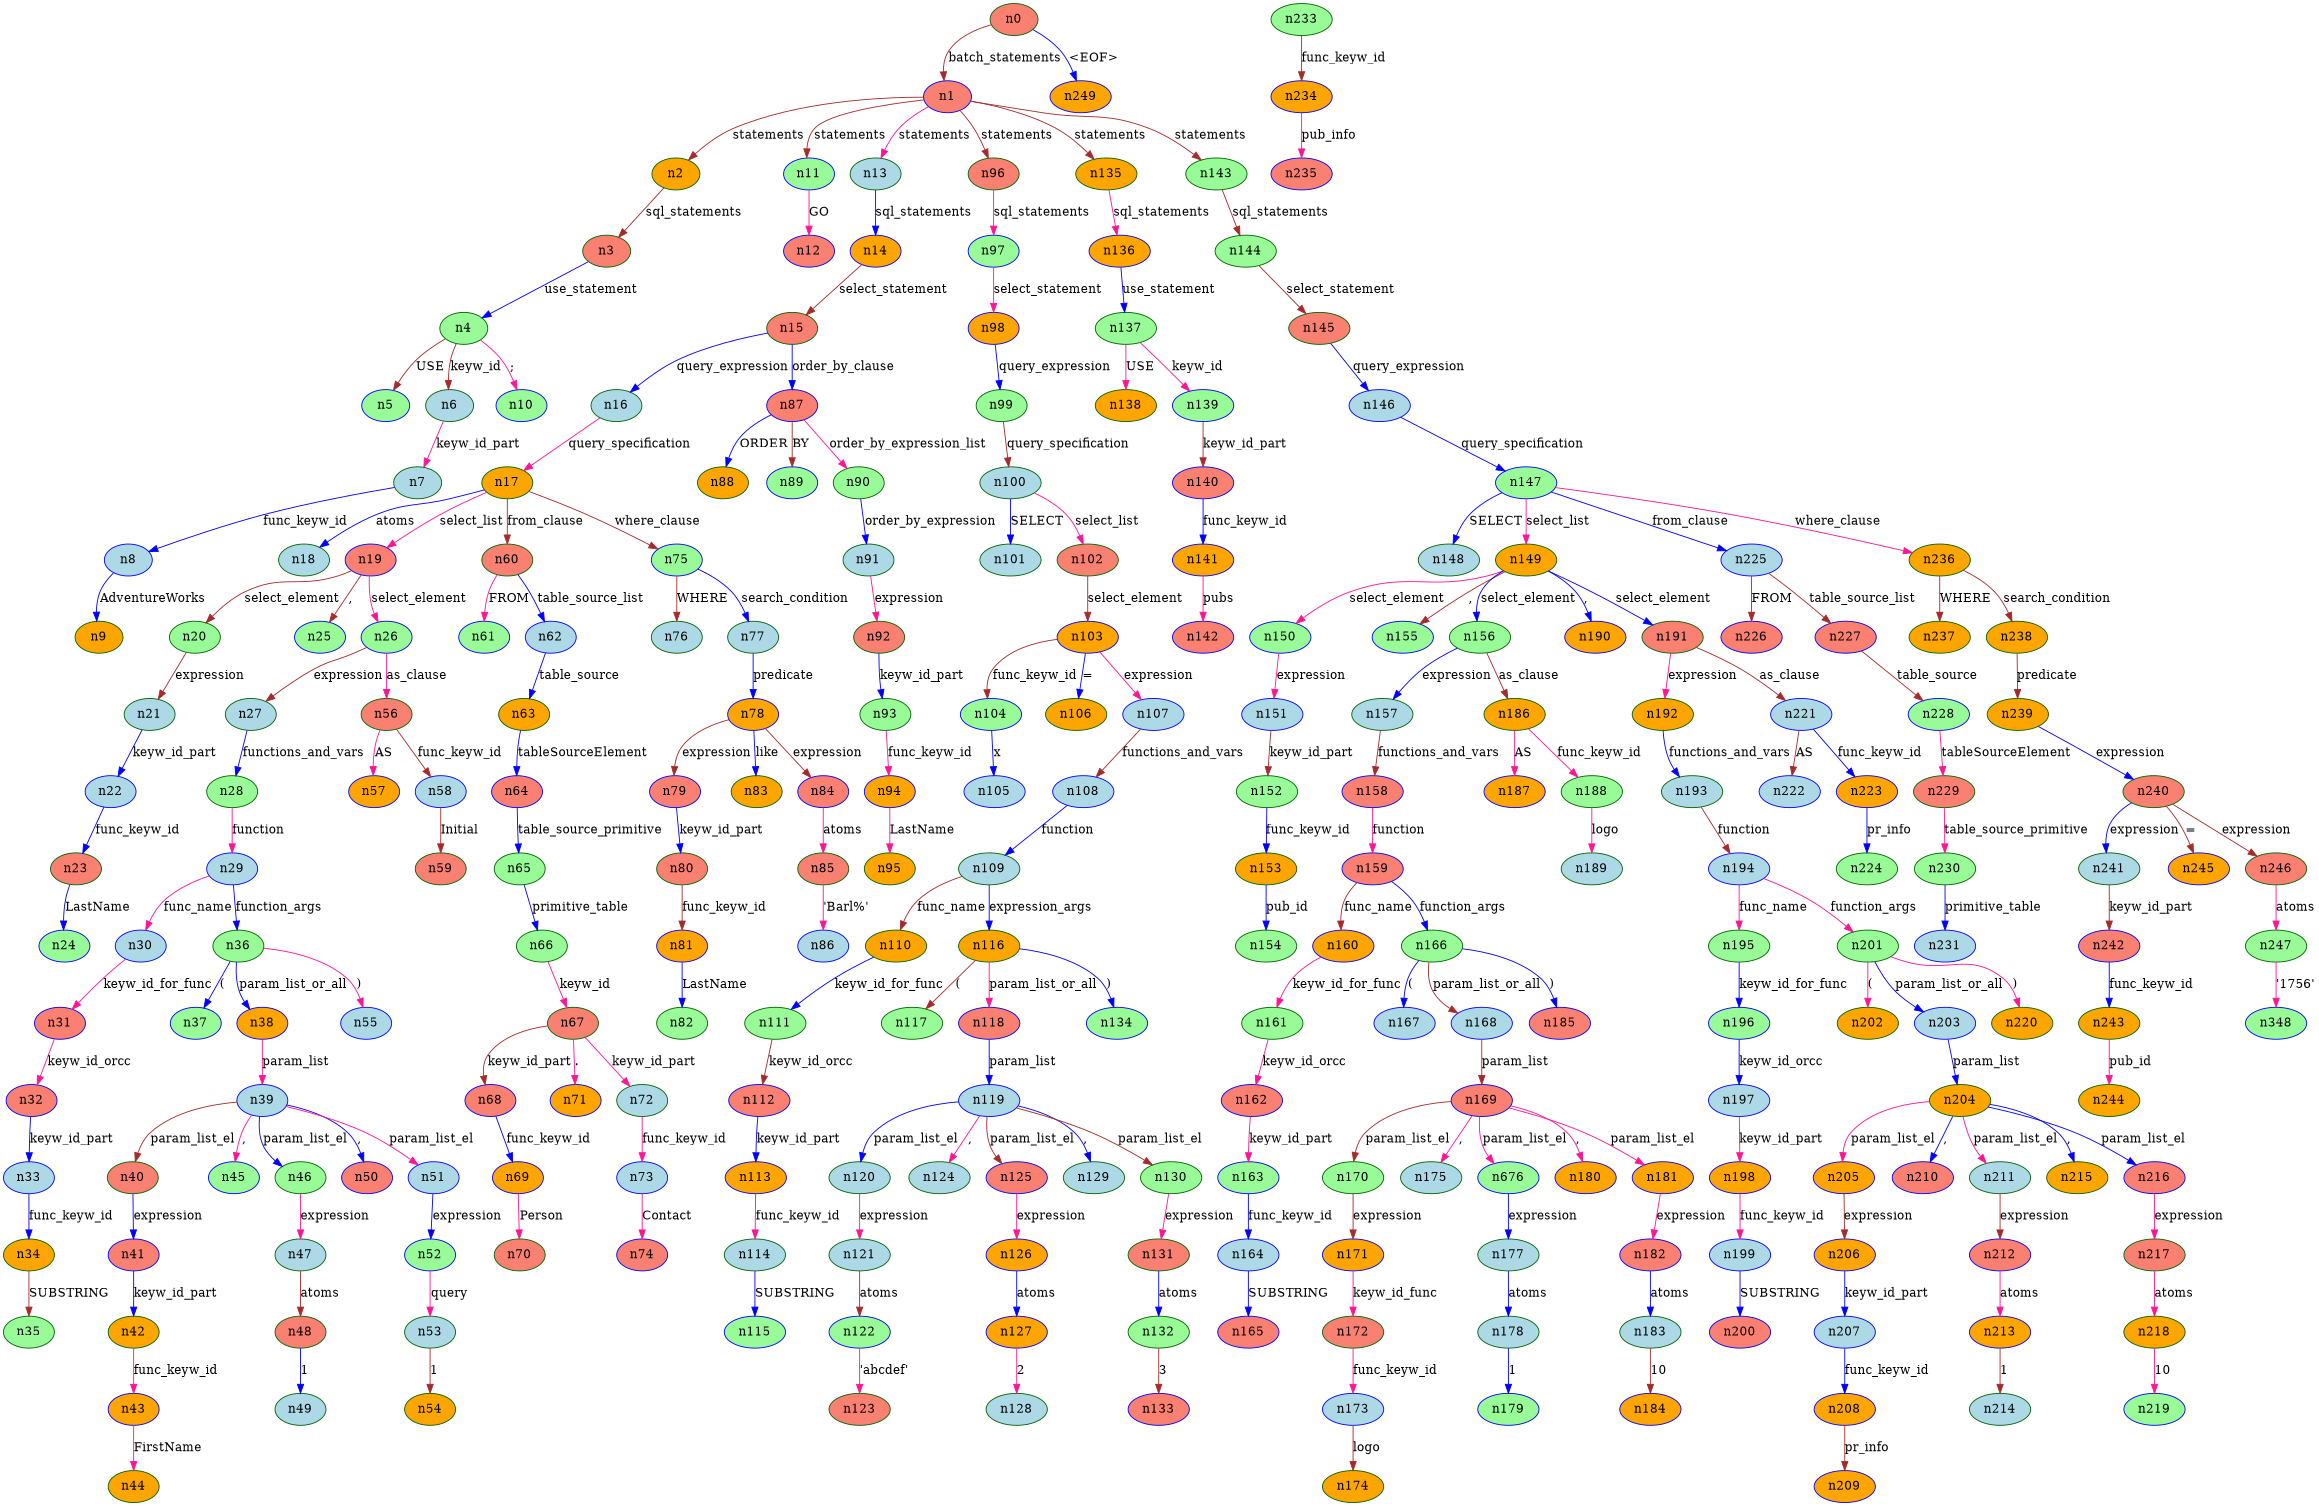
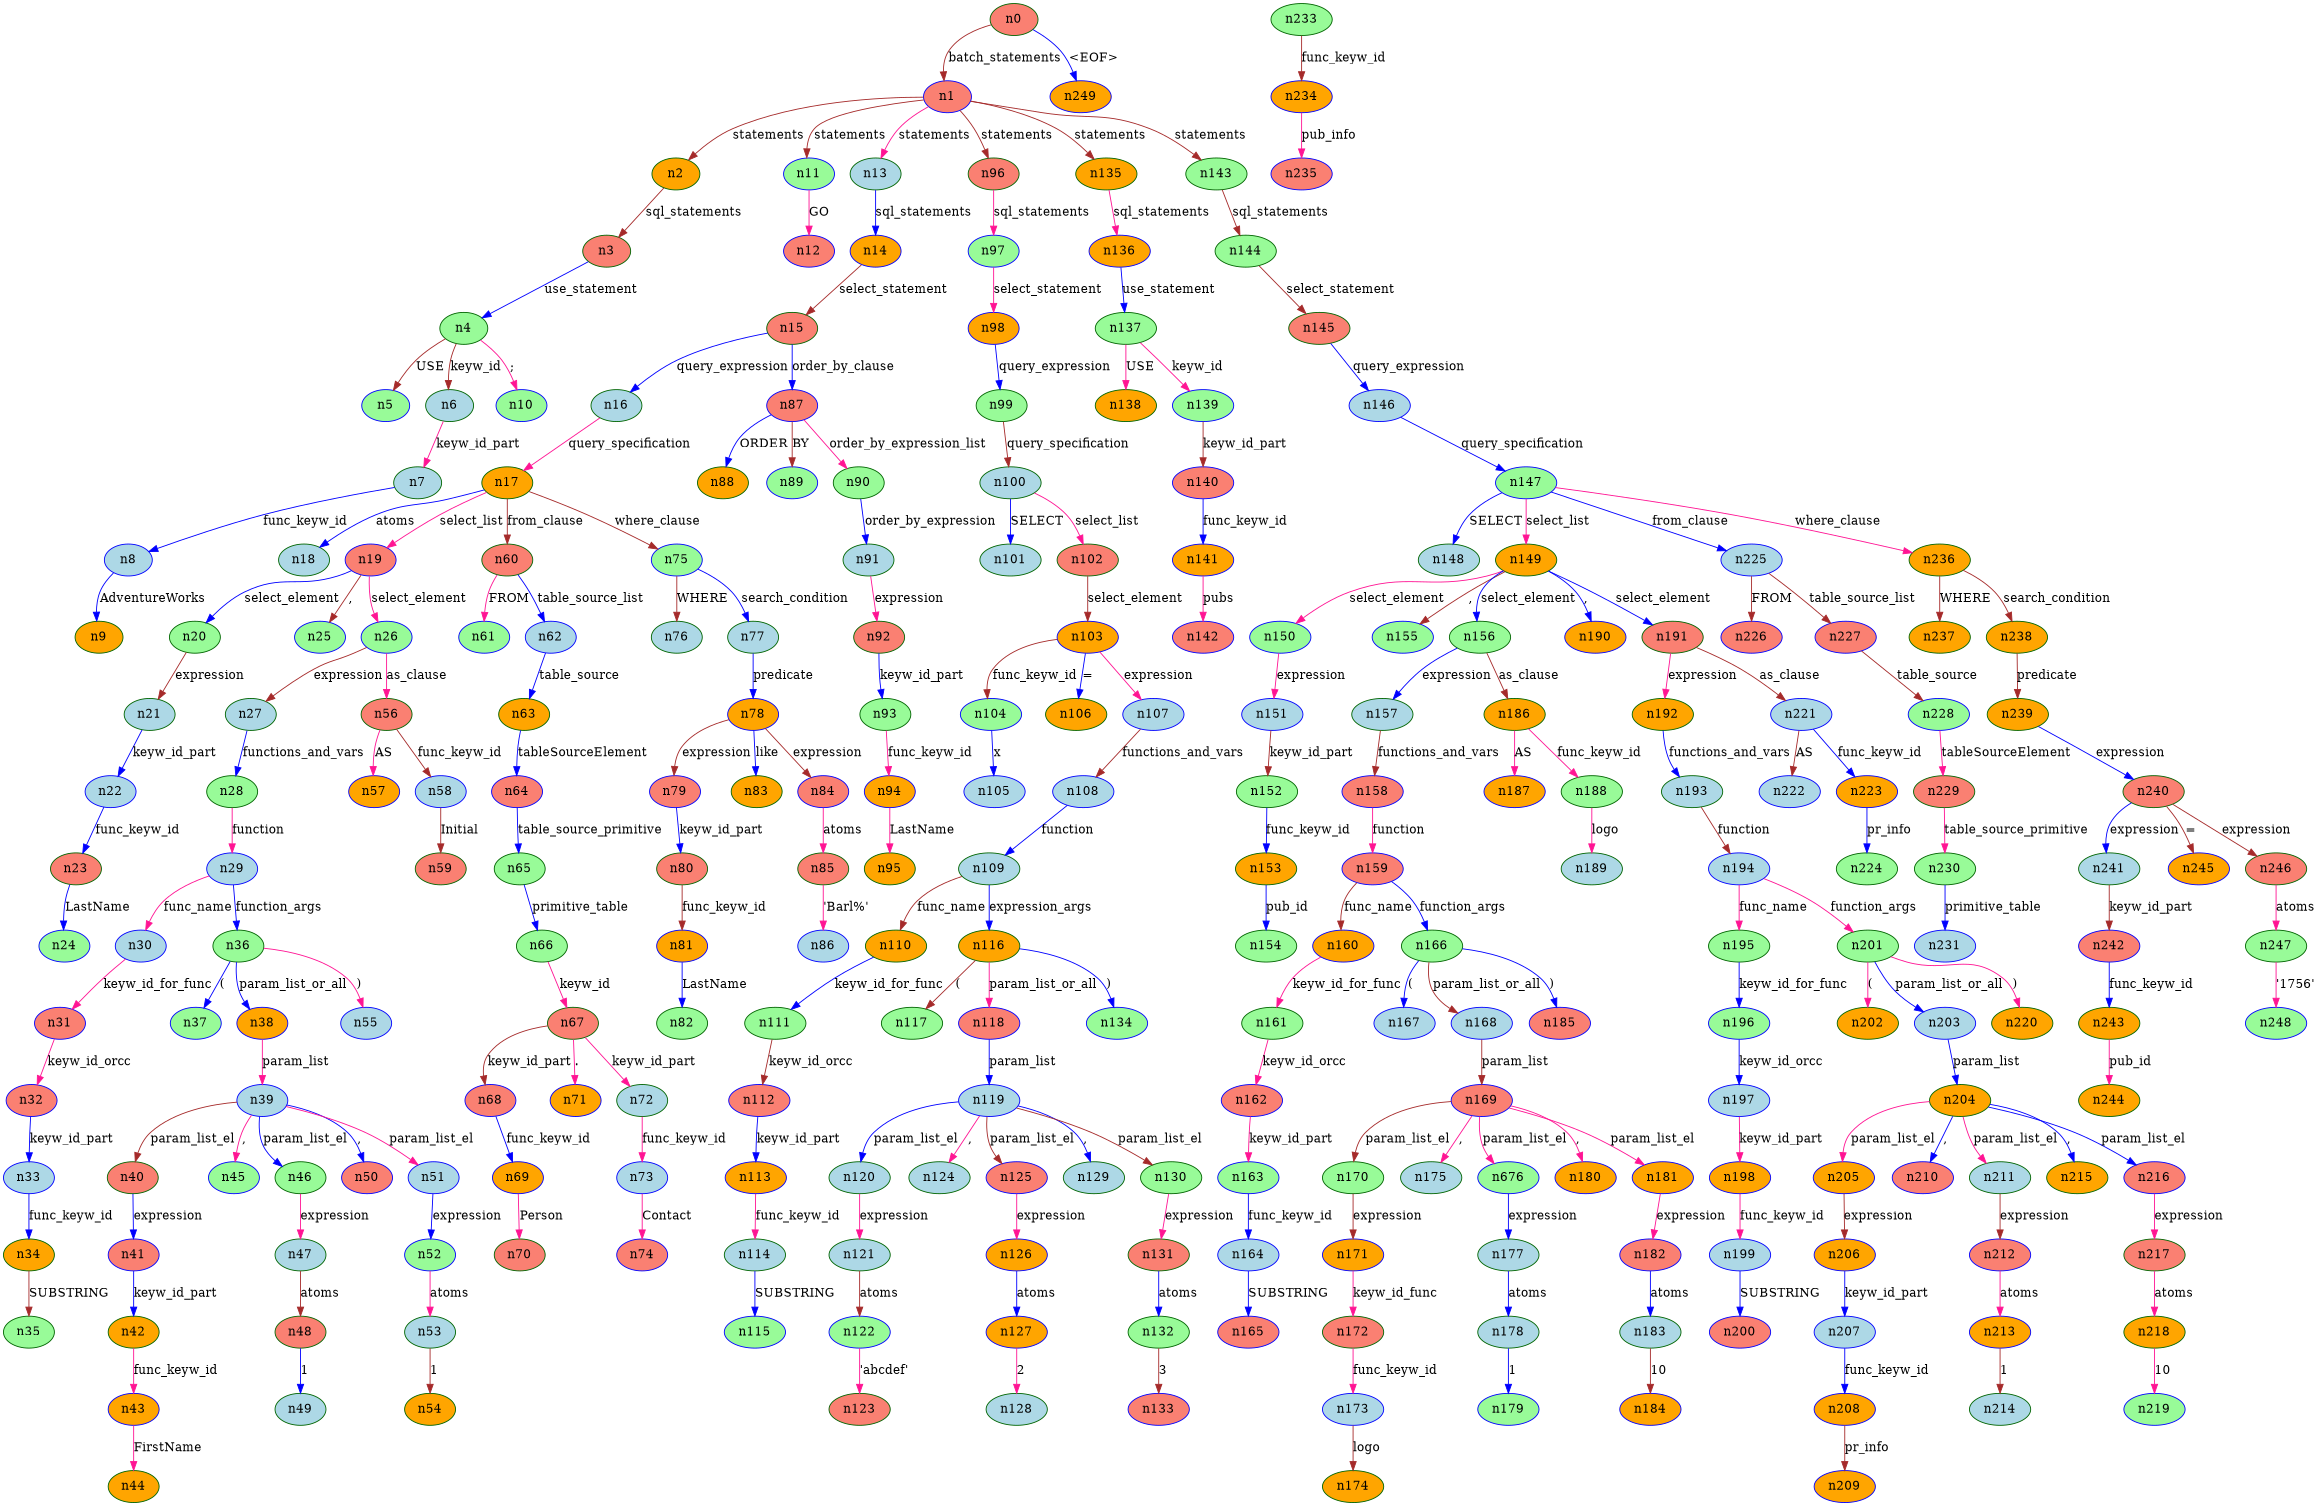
(278, 582) -> (278, 582)
(2276, 1023) -> (2276, 1023)
(450, 1294) -> (450, 1294)
